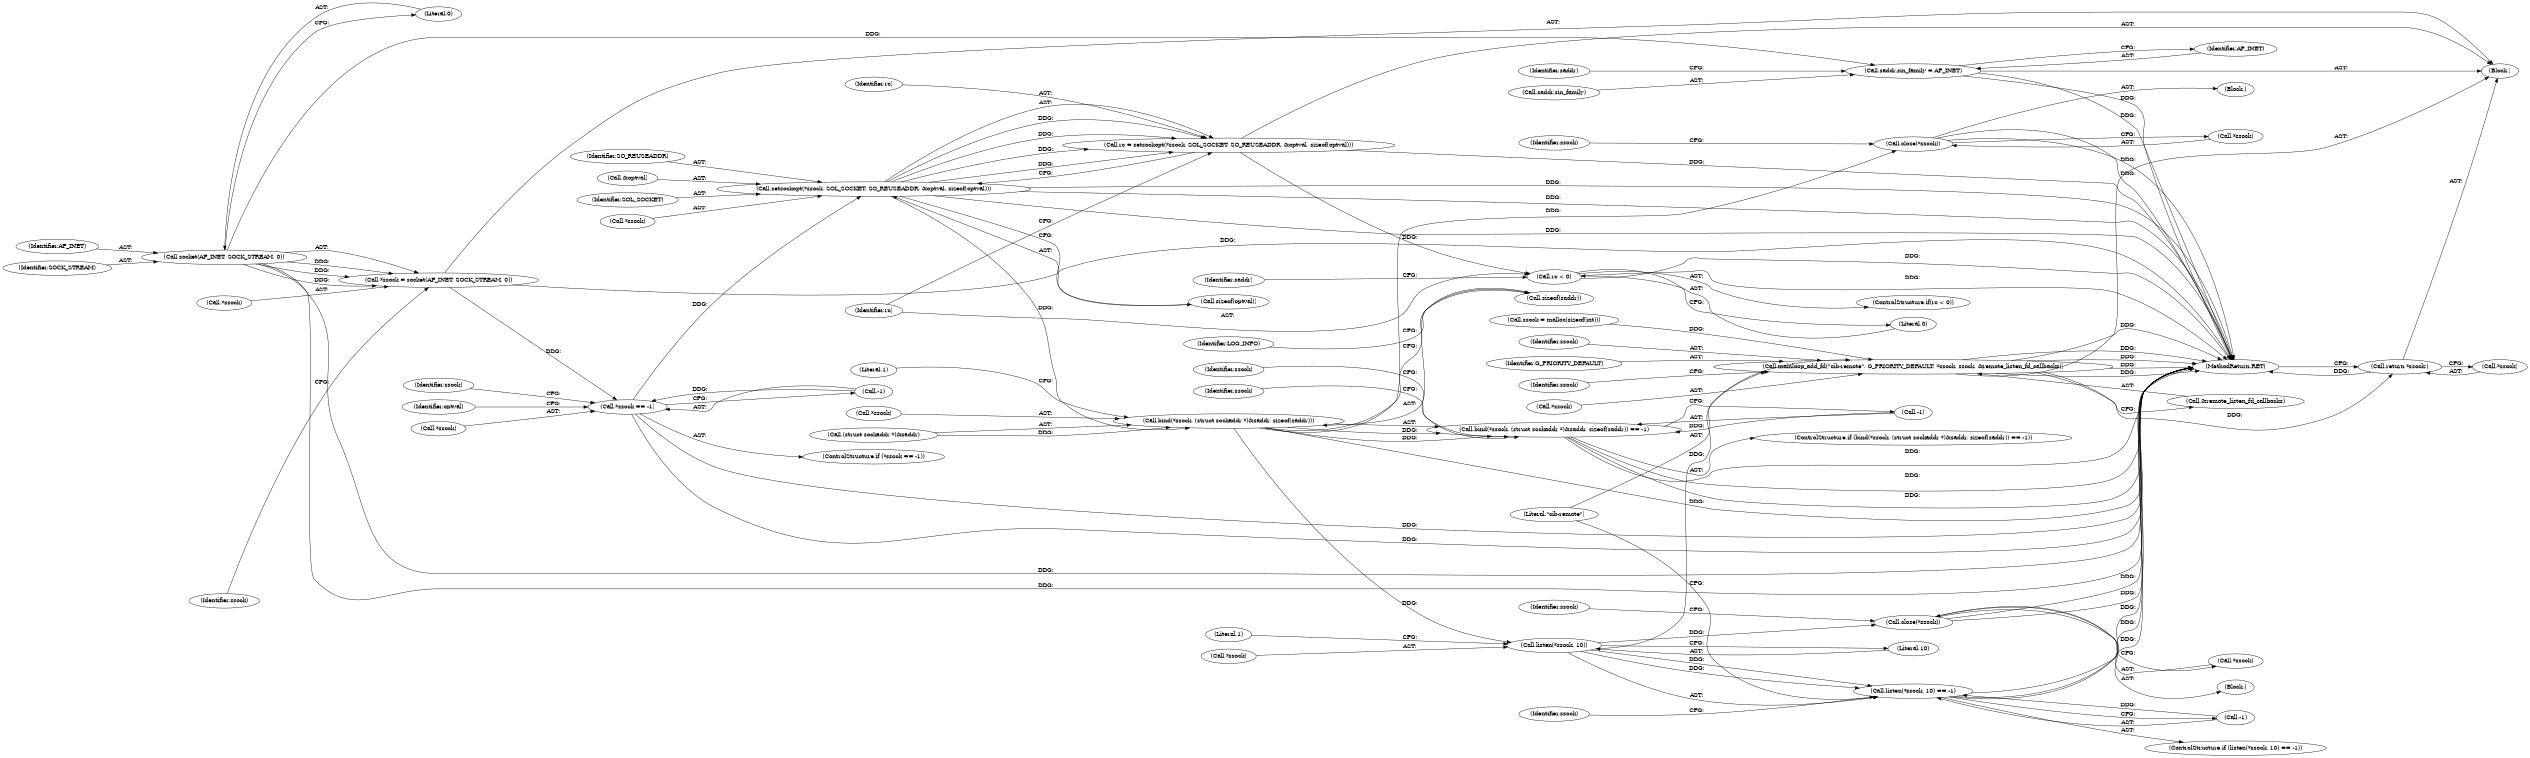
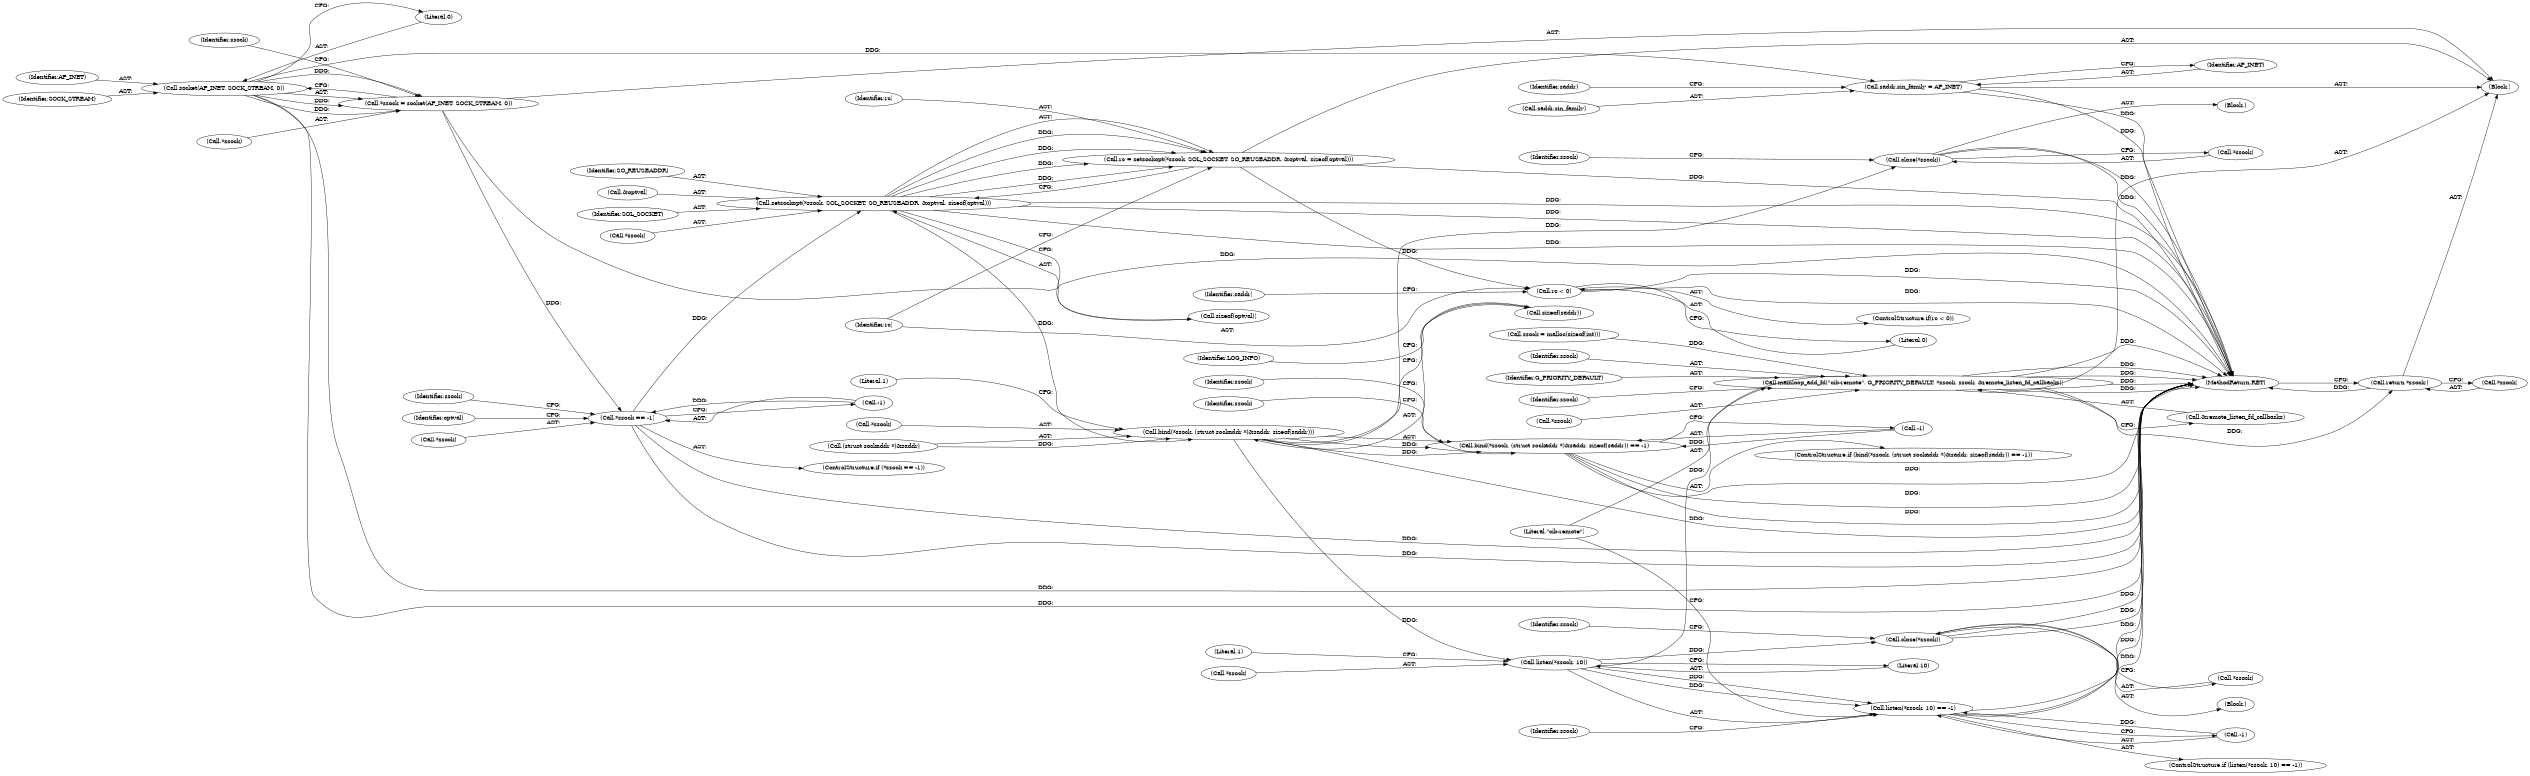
none -> (354, 92)
